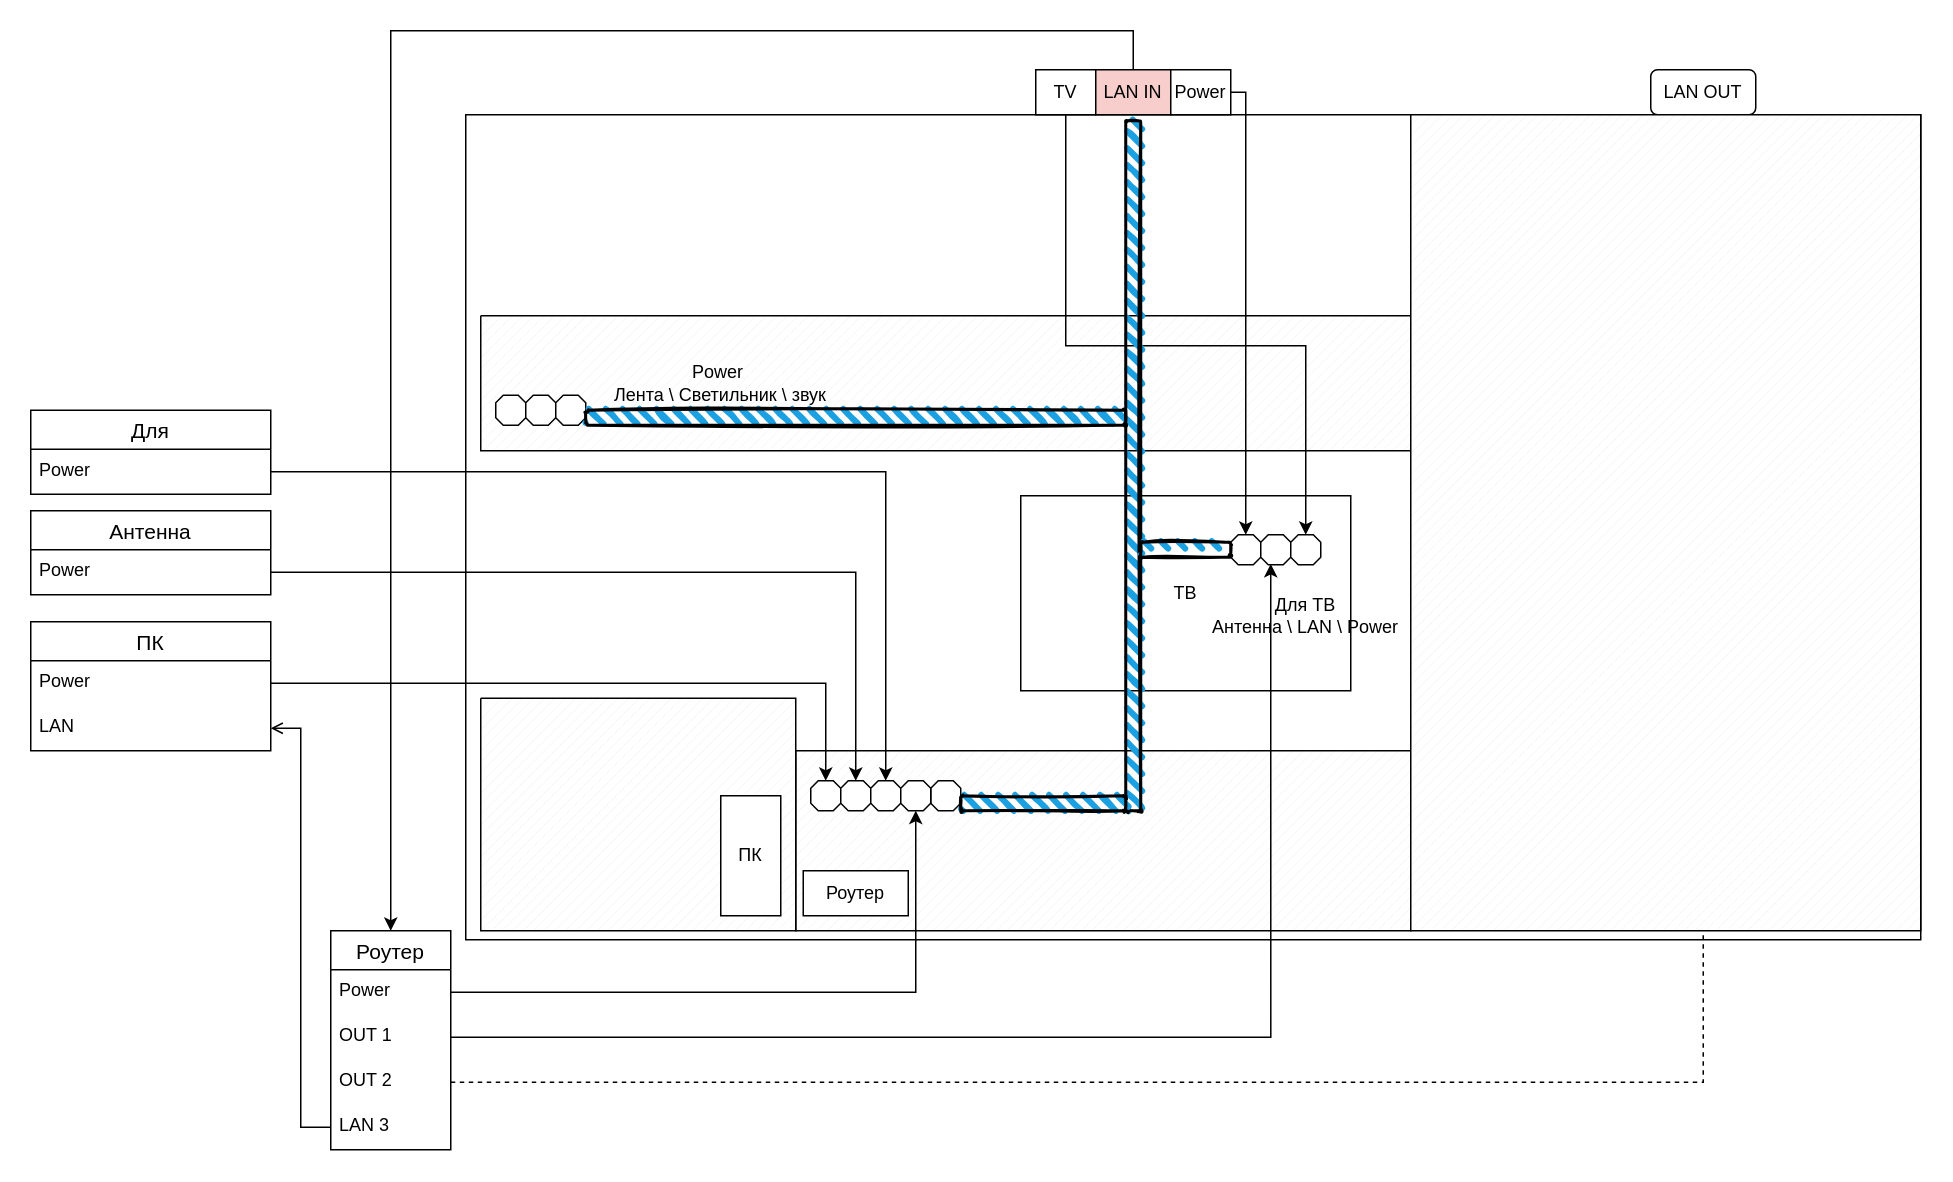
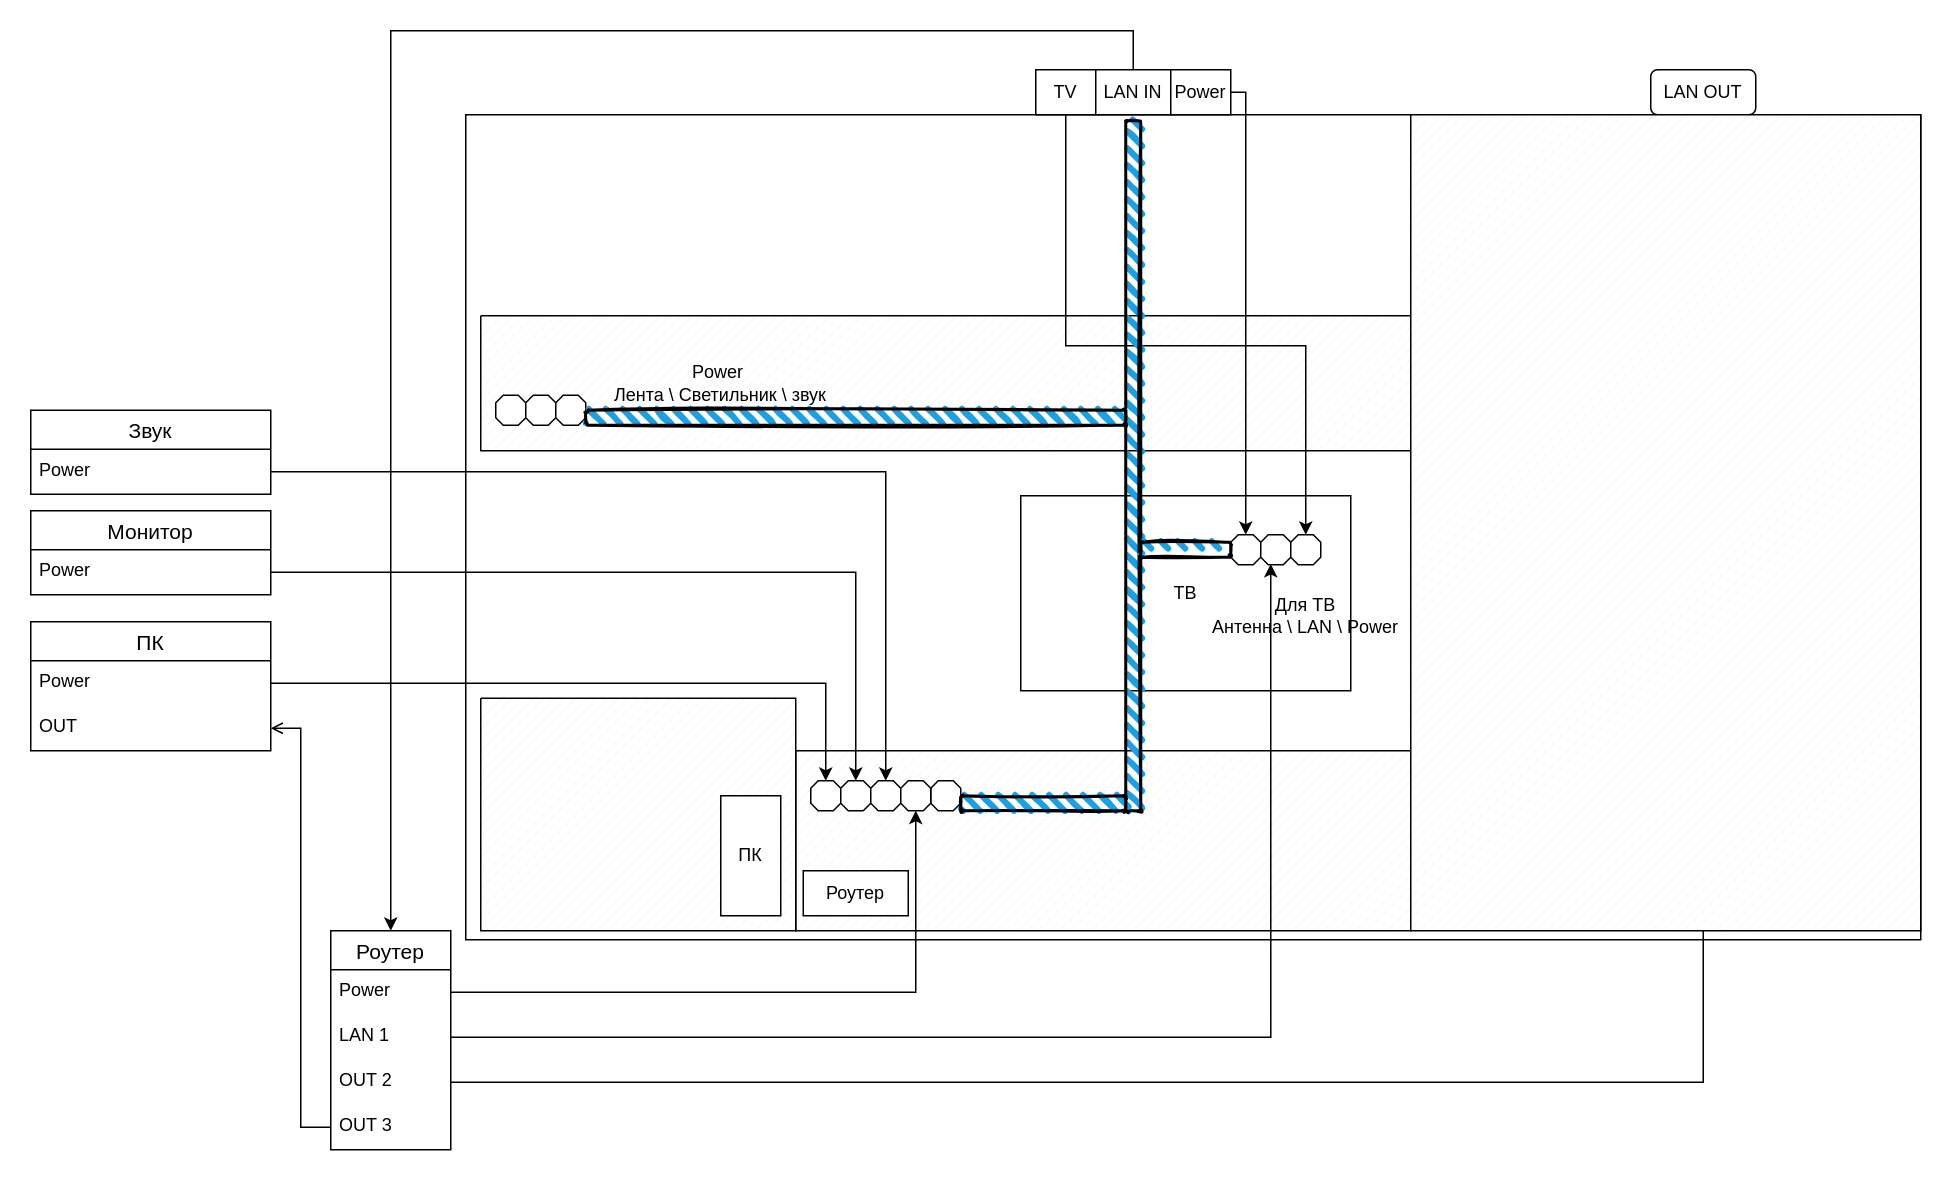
(1133, 92) -> (1133, 92)
(150, 431) -> (150, 431)
(150, 532) -> (150, 532)
(54, 726) -> (54, 726)
(362, 1035) -> (362, 1035)
(1154, 1082) -> (1154, 1082)
(362, 1125) -> (362, 1125)
